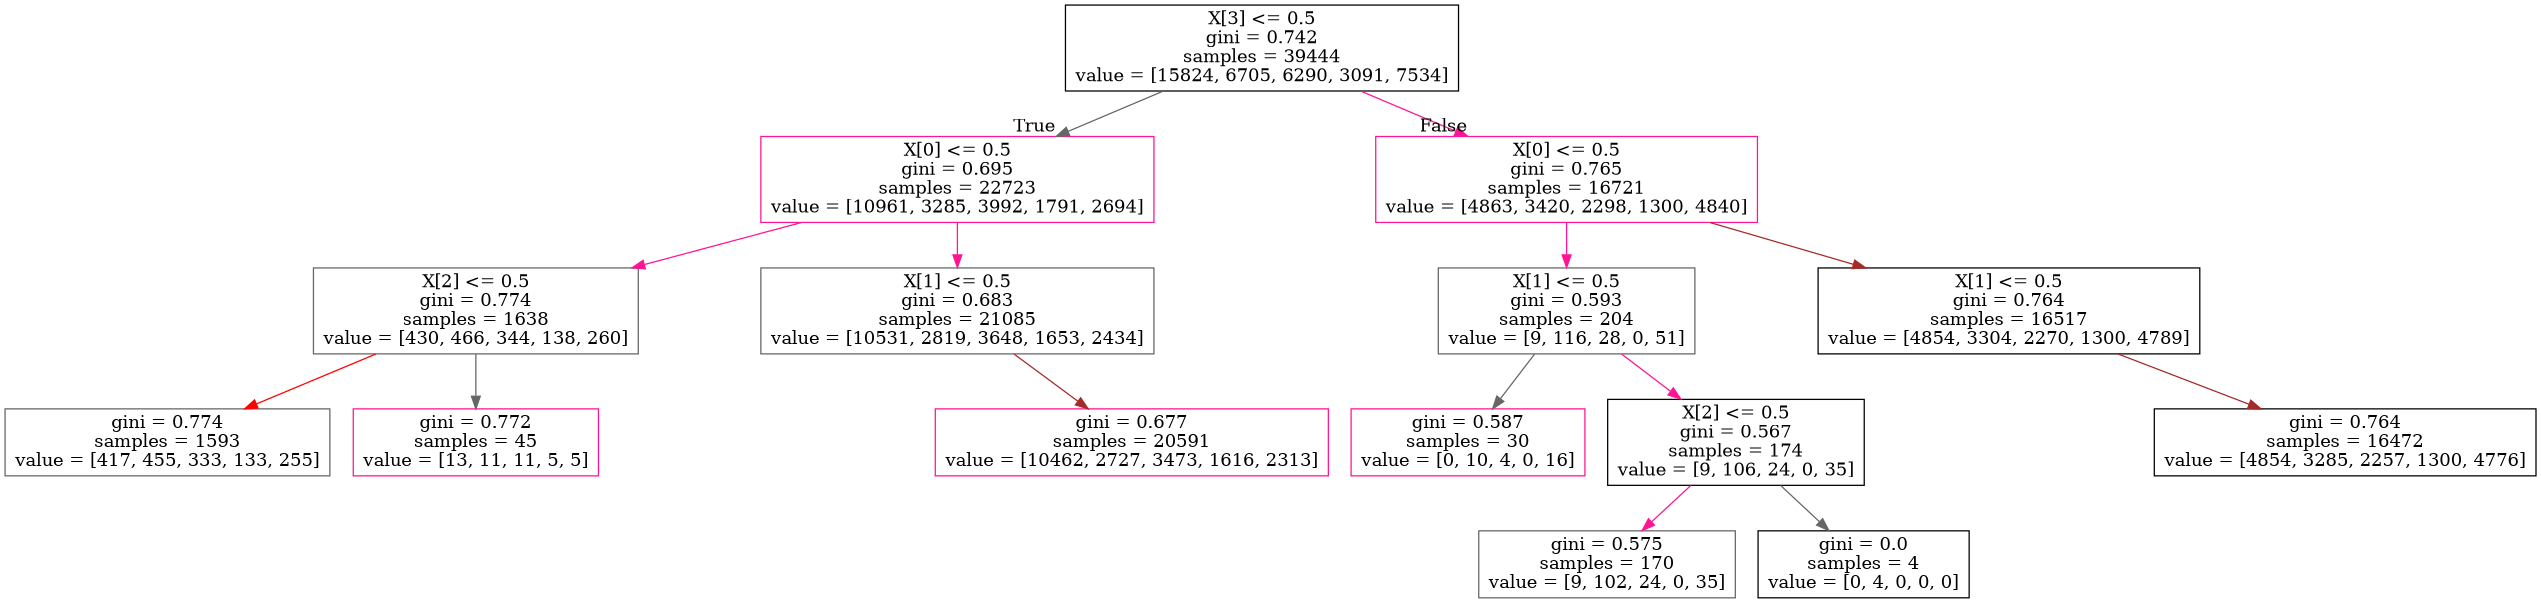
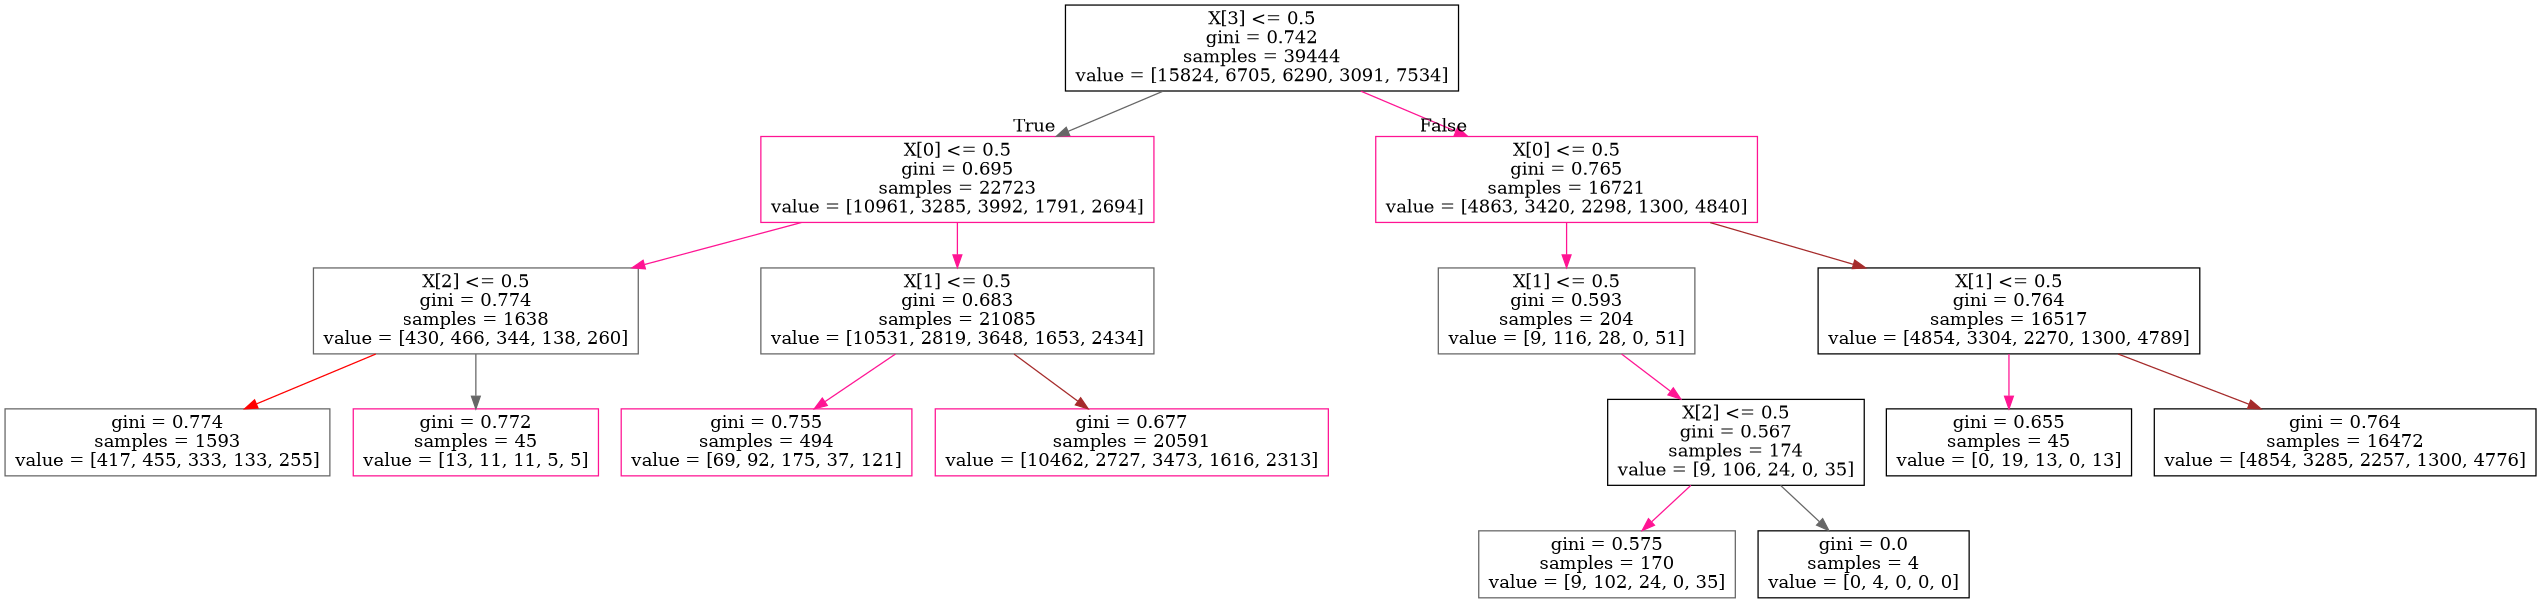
none -> (767, 442)
(1468, 442) -> none
none -> (2009, 442)
